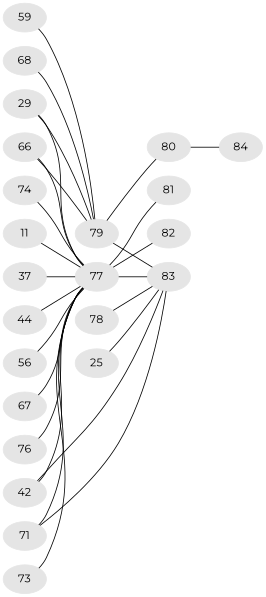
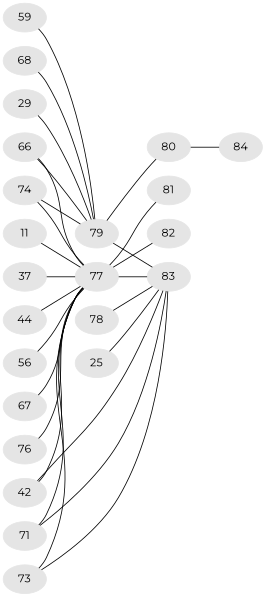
(60, 174) -> none
none -> (55, 208)
none -> (141, 449)
